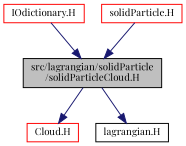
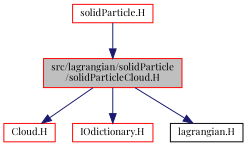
(63, 37) -> (113, 101)
(92, 73) -> (113, 73)
